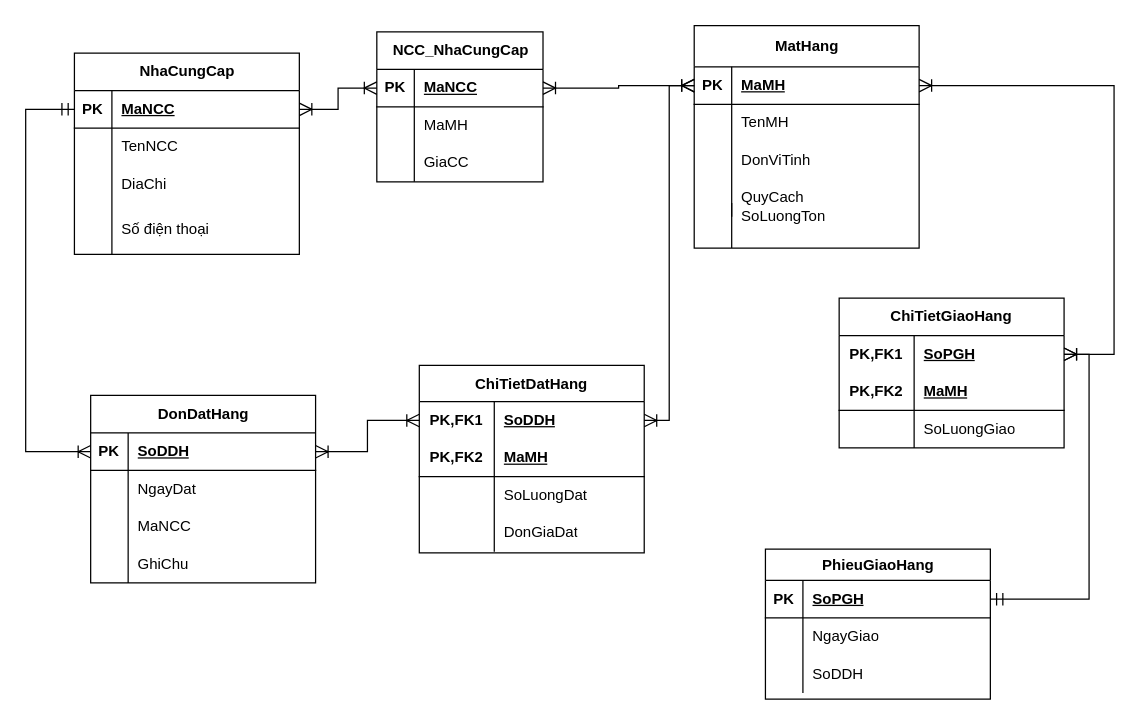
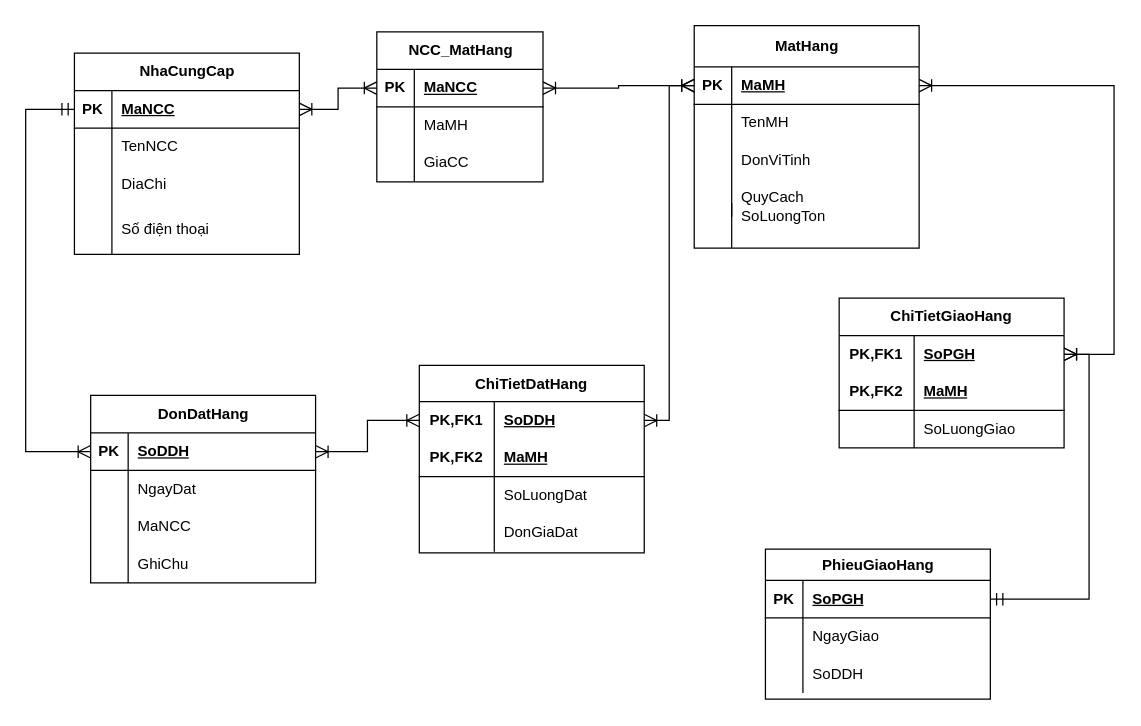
(461, 51) -> (461, 51)
